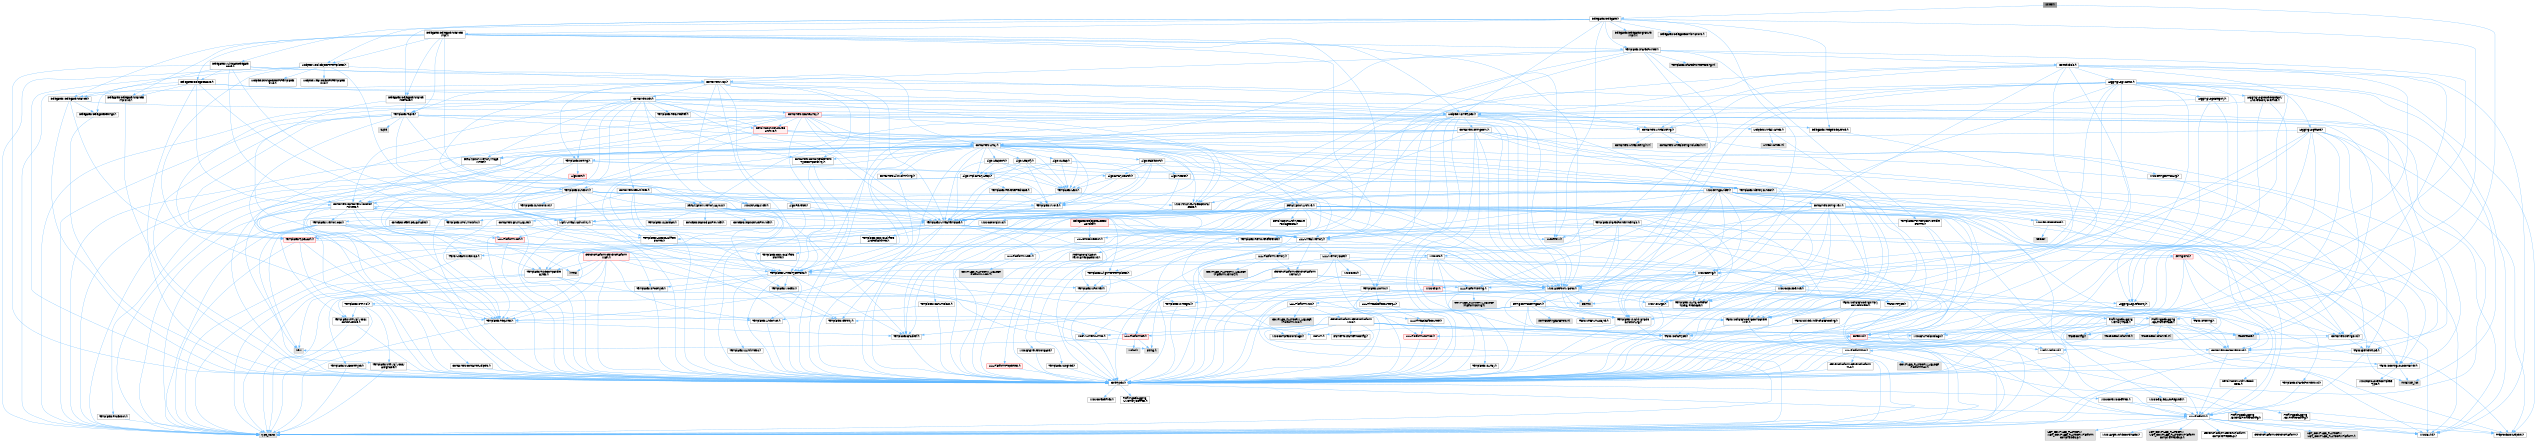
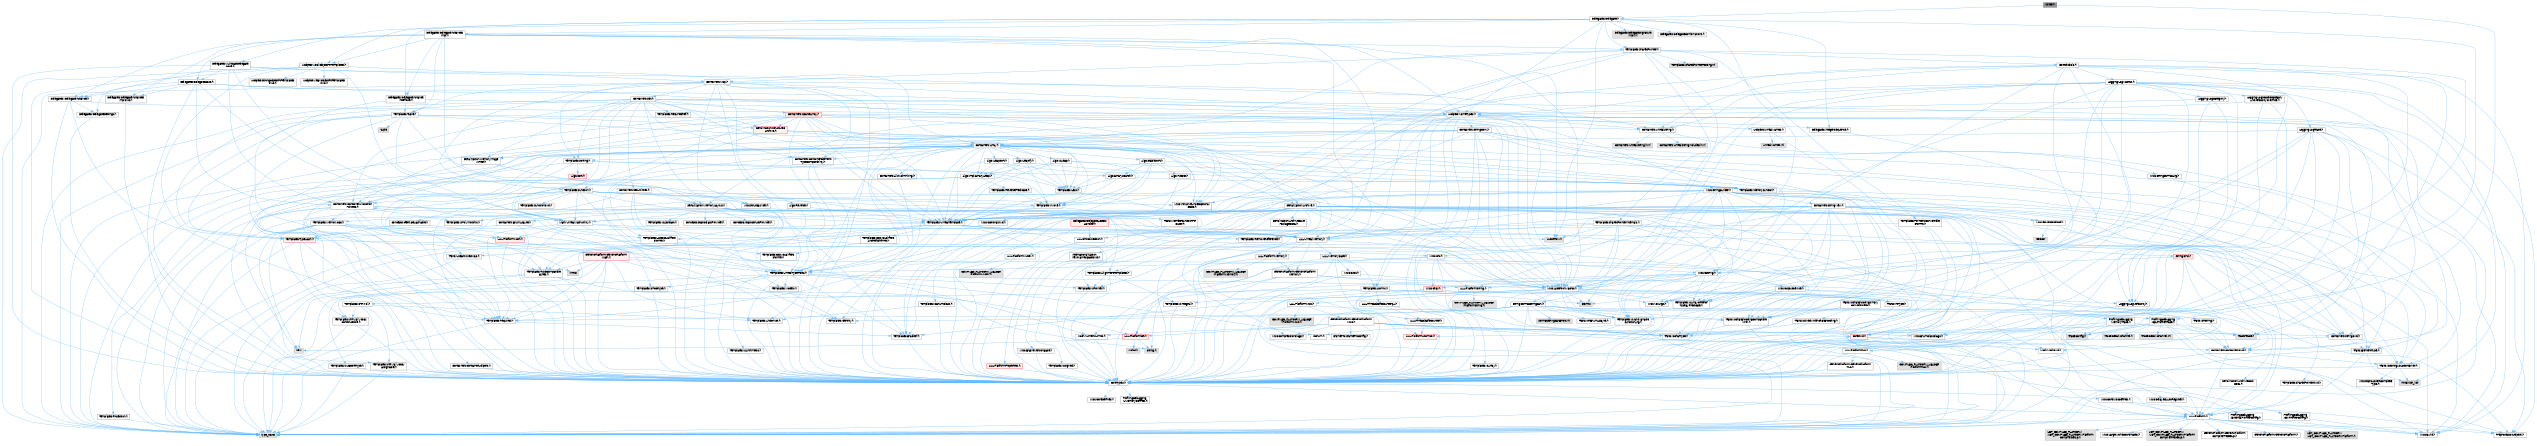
none -> (1180, 223)
(1642, 306) -> (1633, 313)
